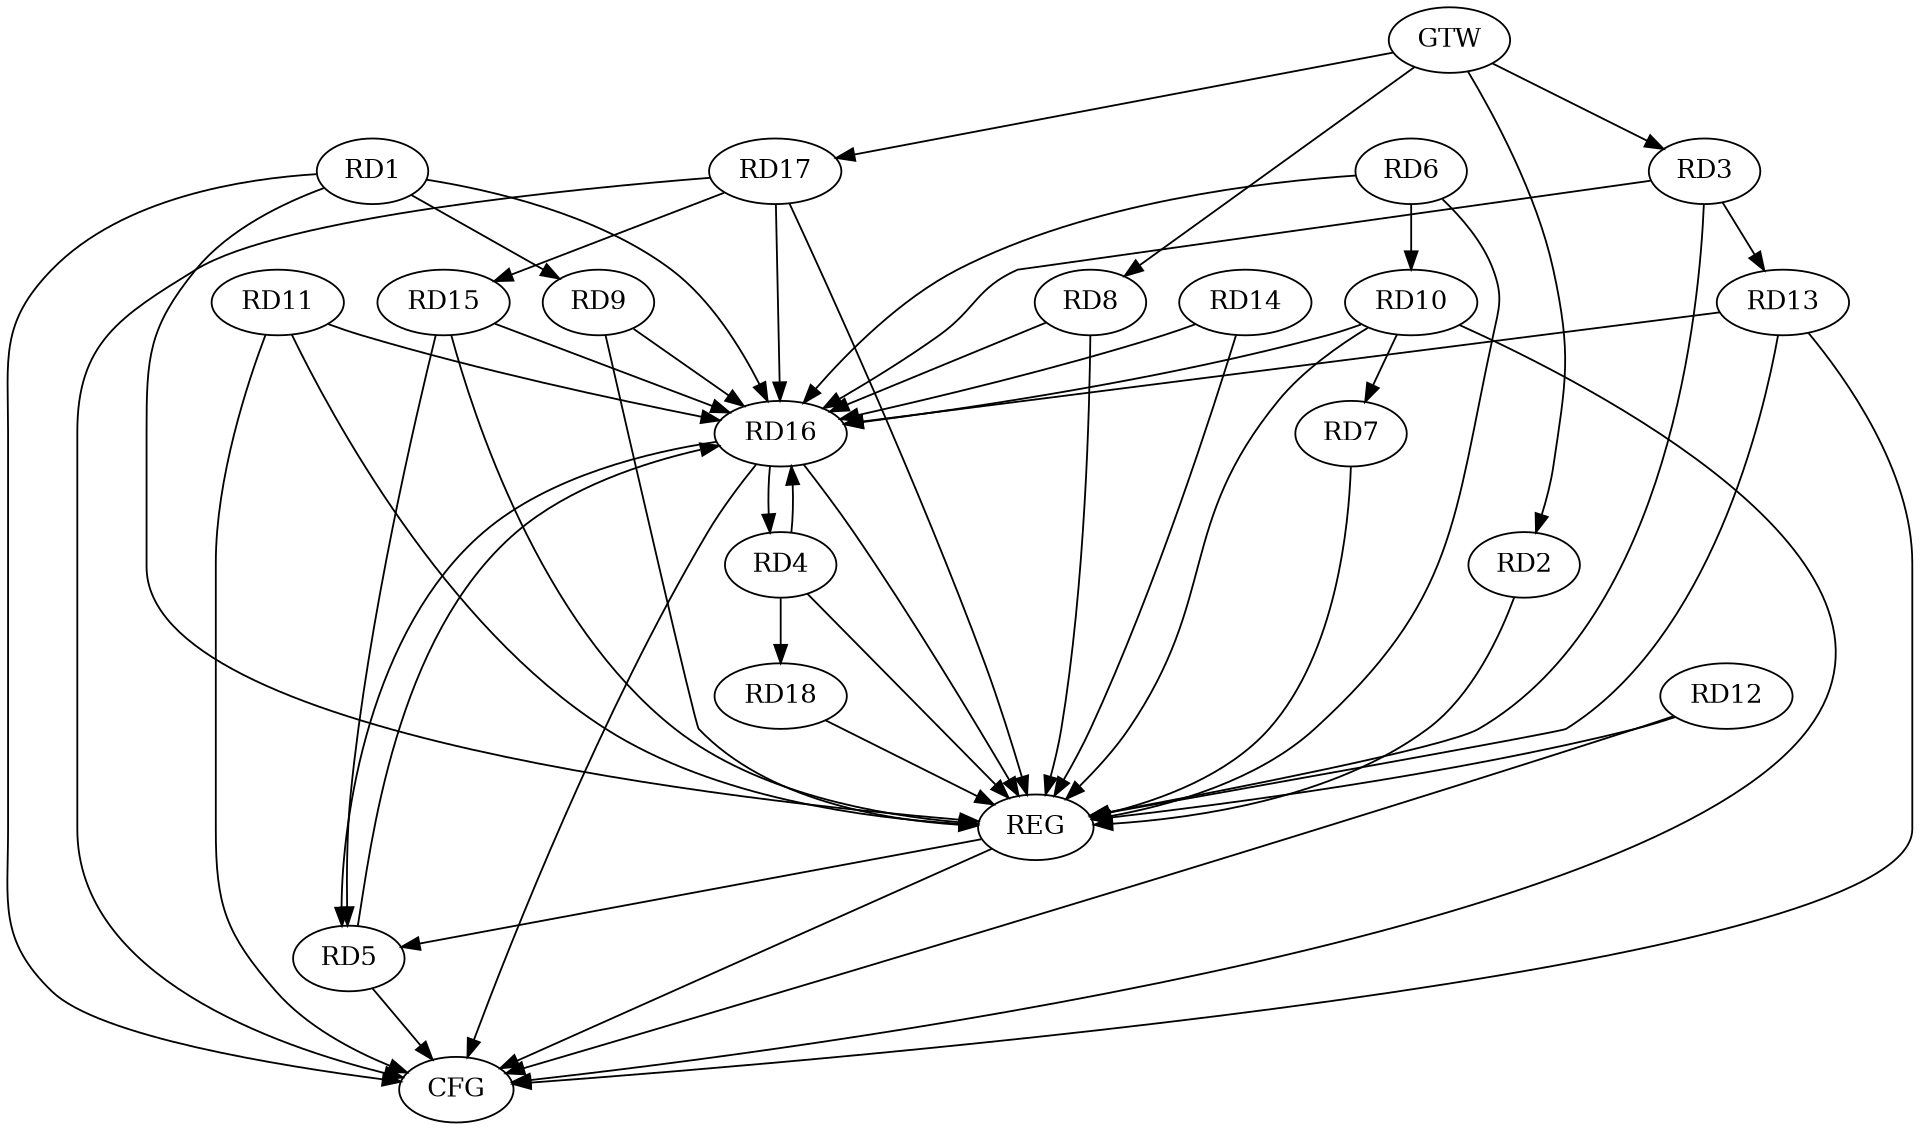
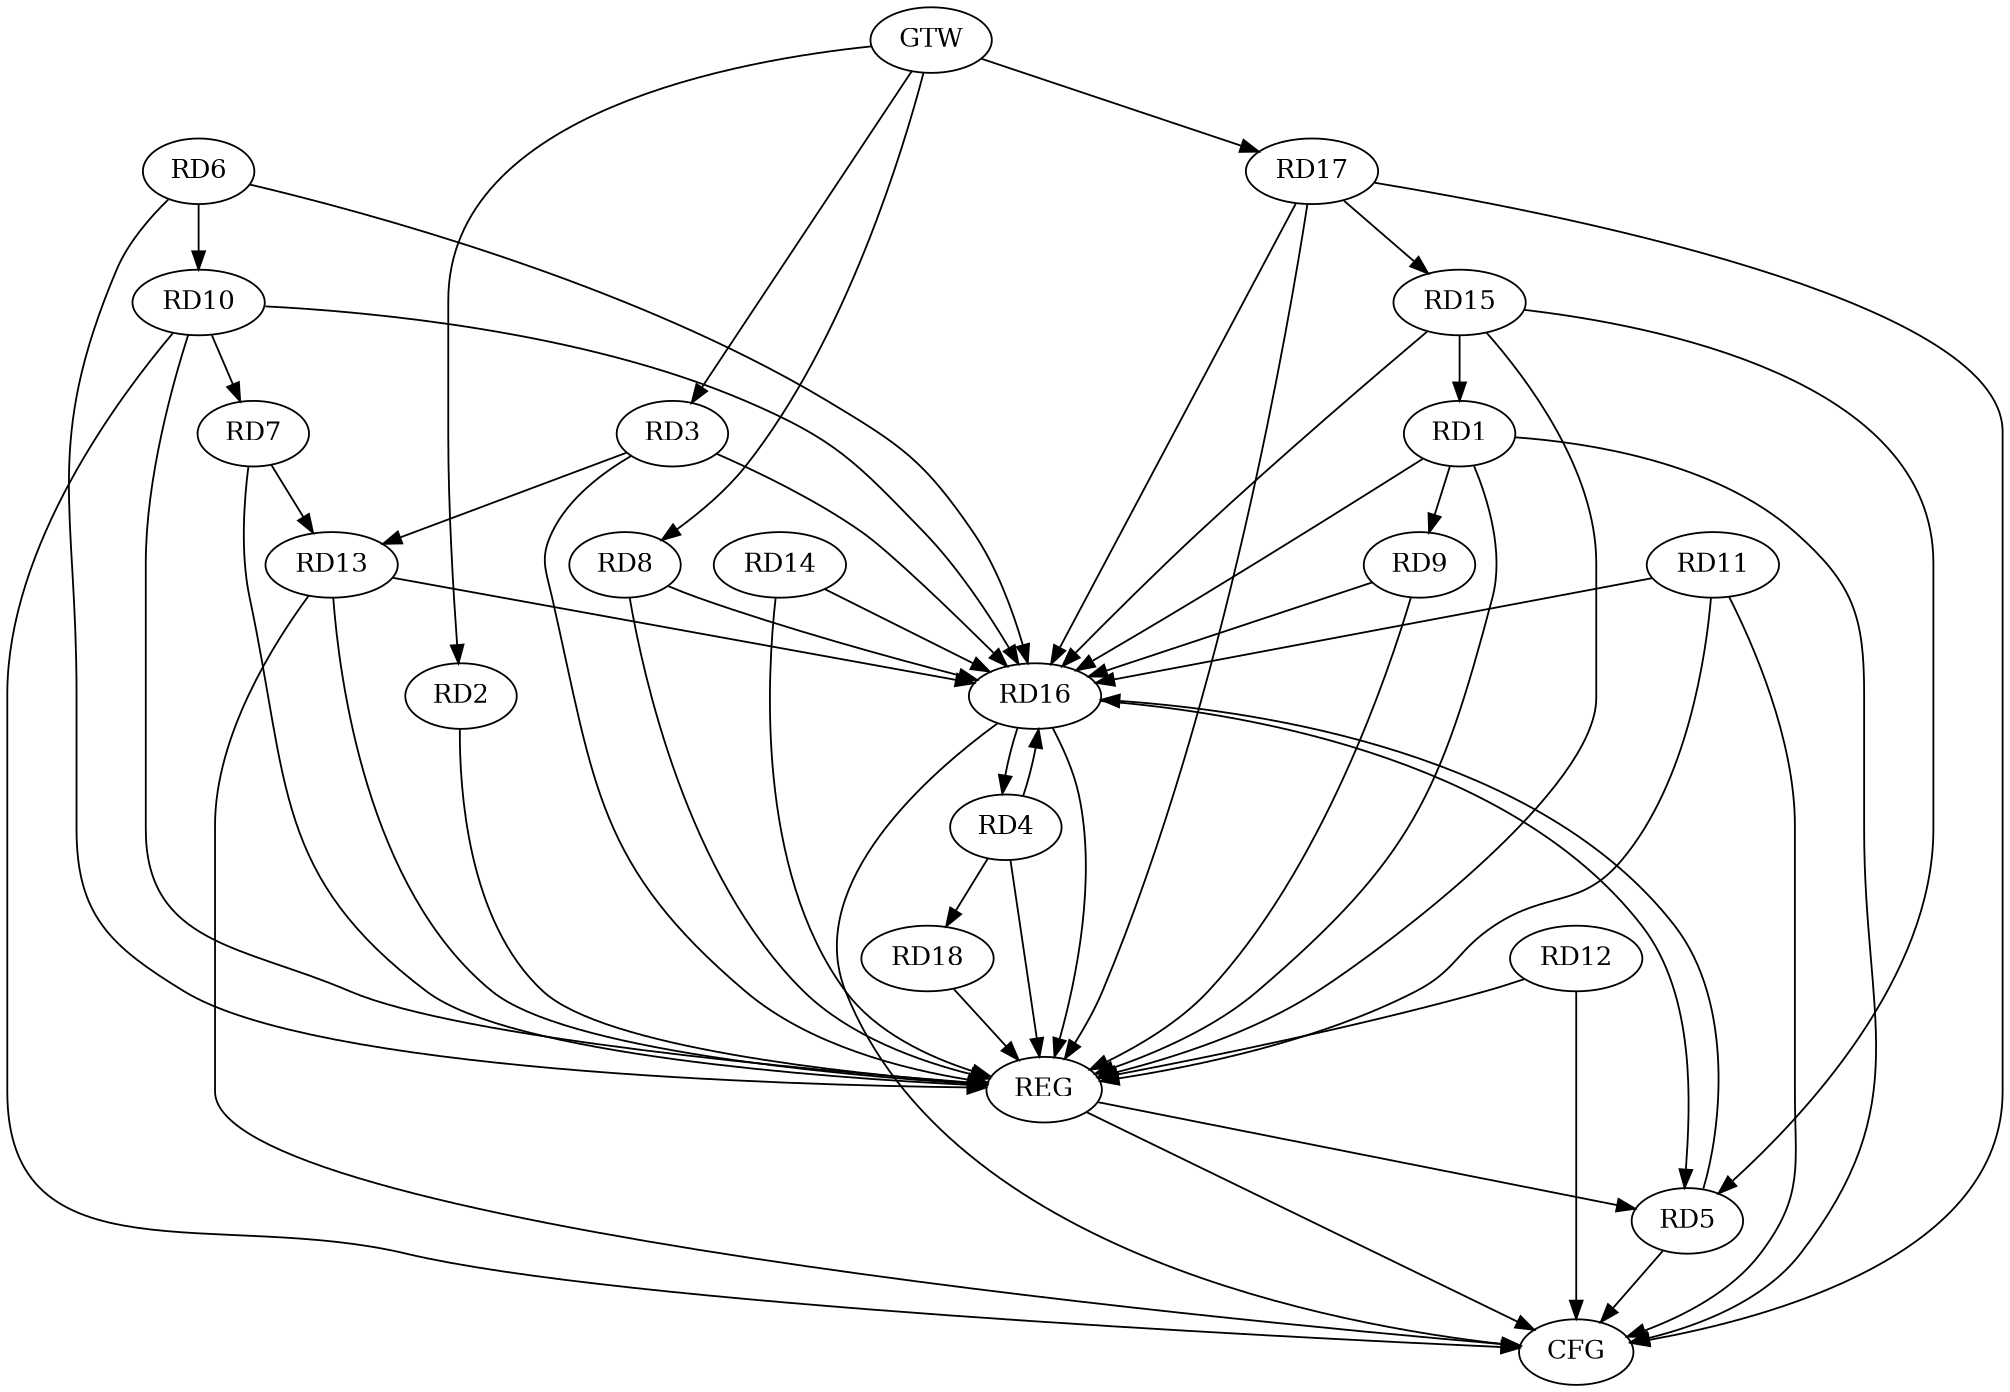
none -> (1460, 359)
none -> (287, 491)
